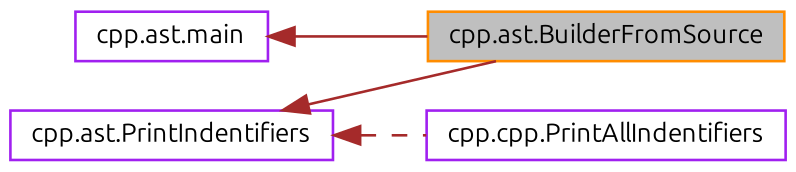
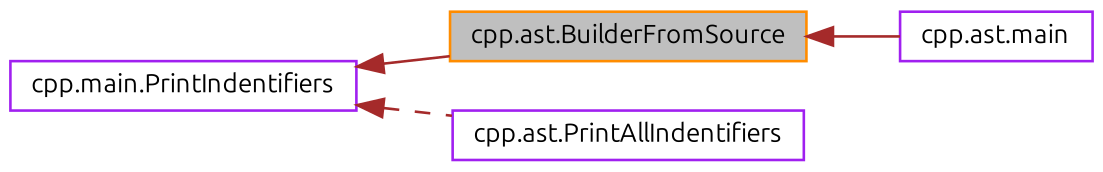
(361, 36) -> (867, 36)
(172, 135) -> (183, 86)
(606, 135) -> (628, 135)
